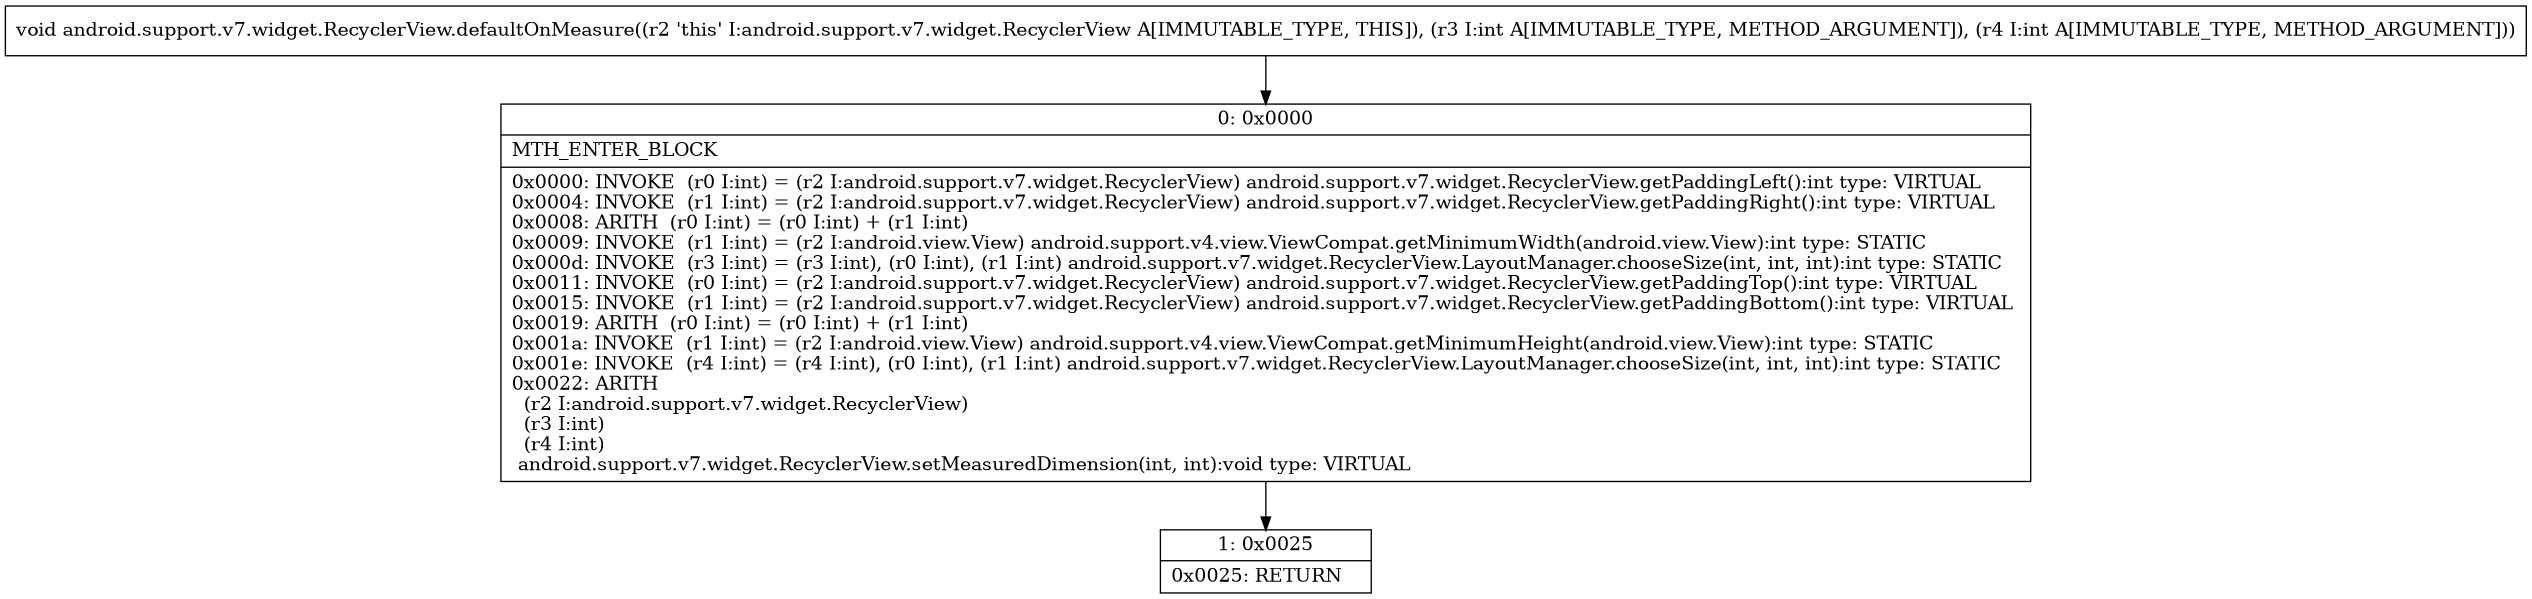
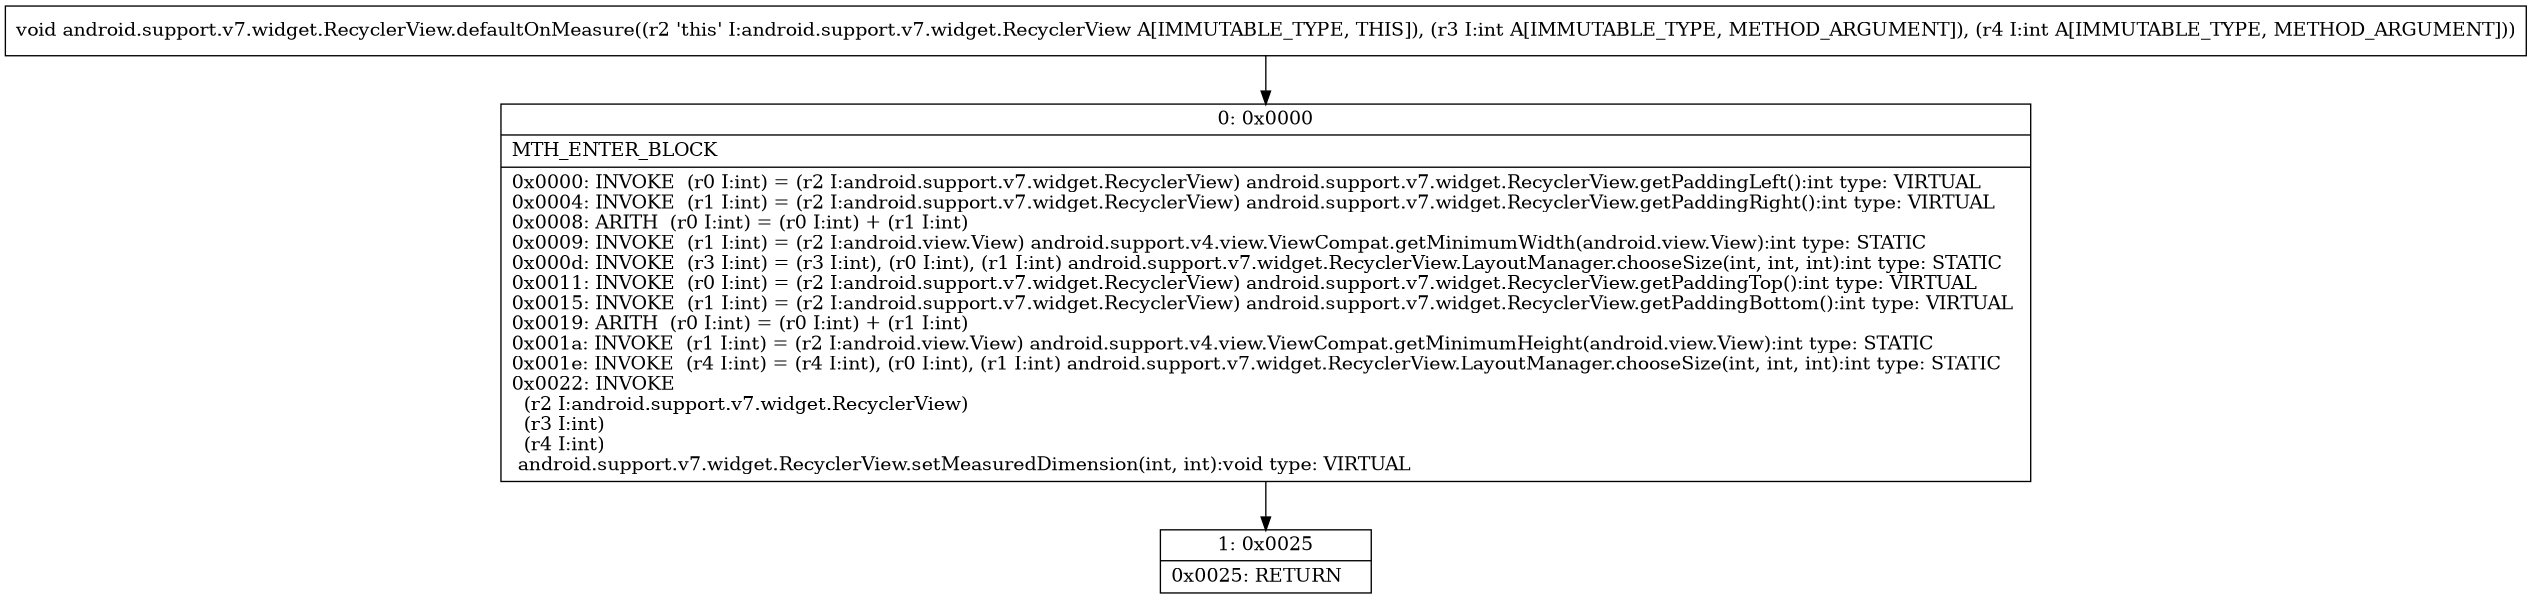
(591, 384) -> (600, 384)
